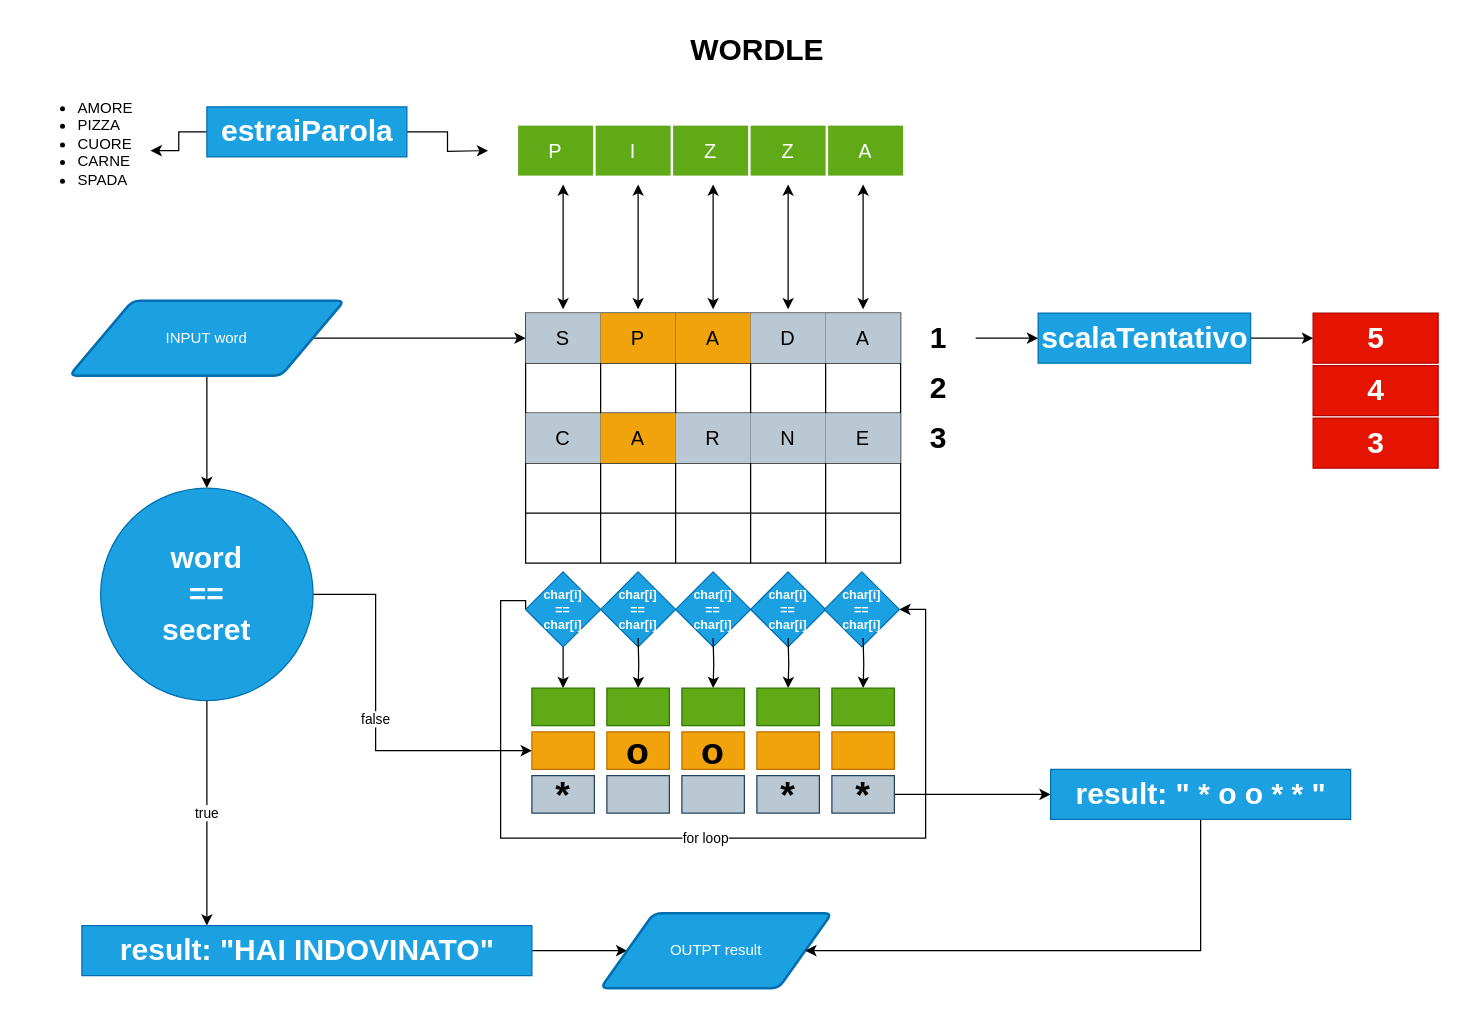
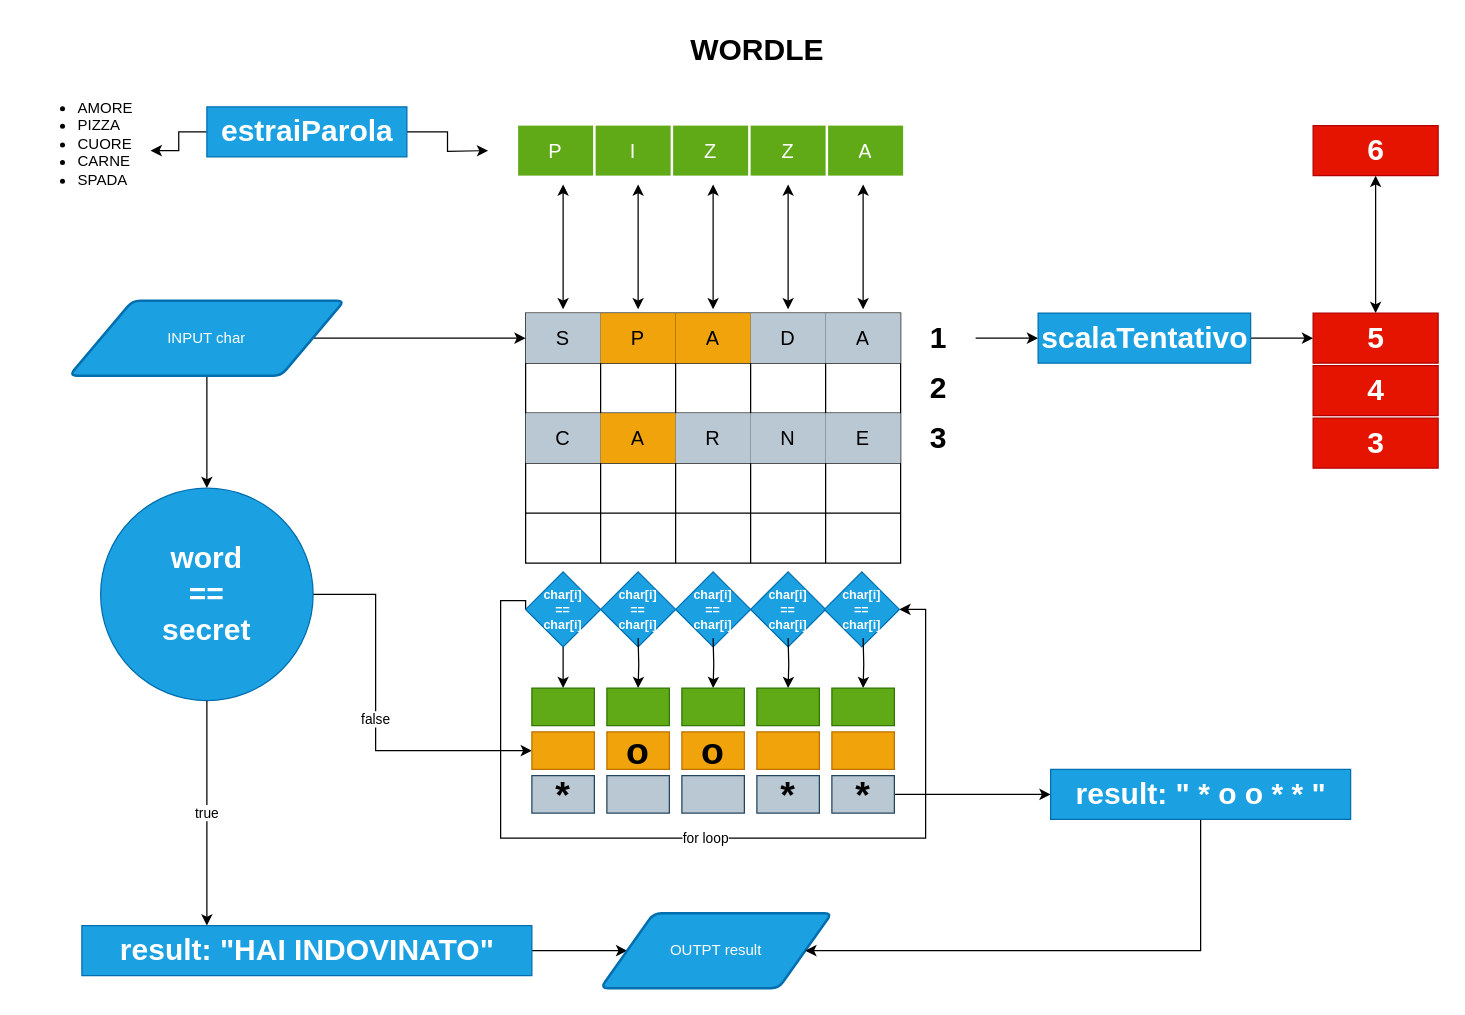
none -> (1376, 151)
none -> (1376, 244)
(207, 338) -> (207, 338)
